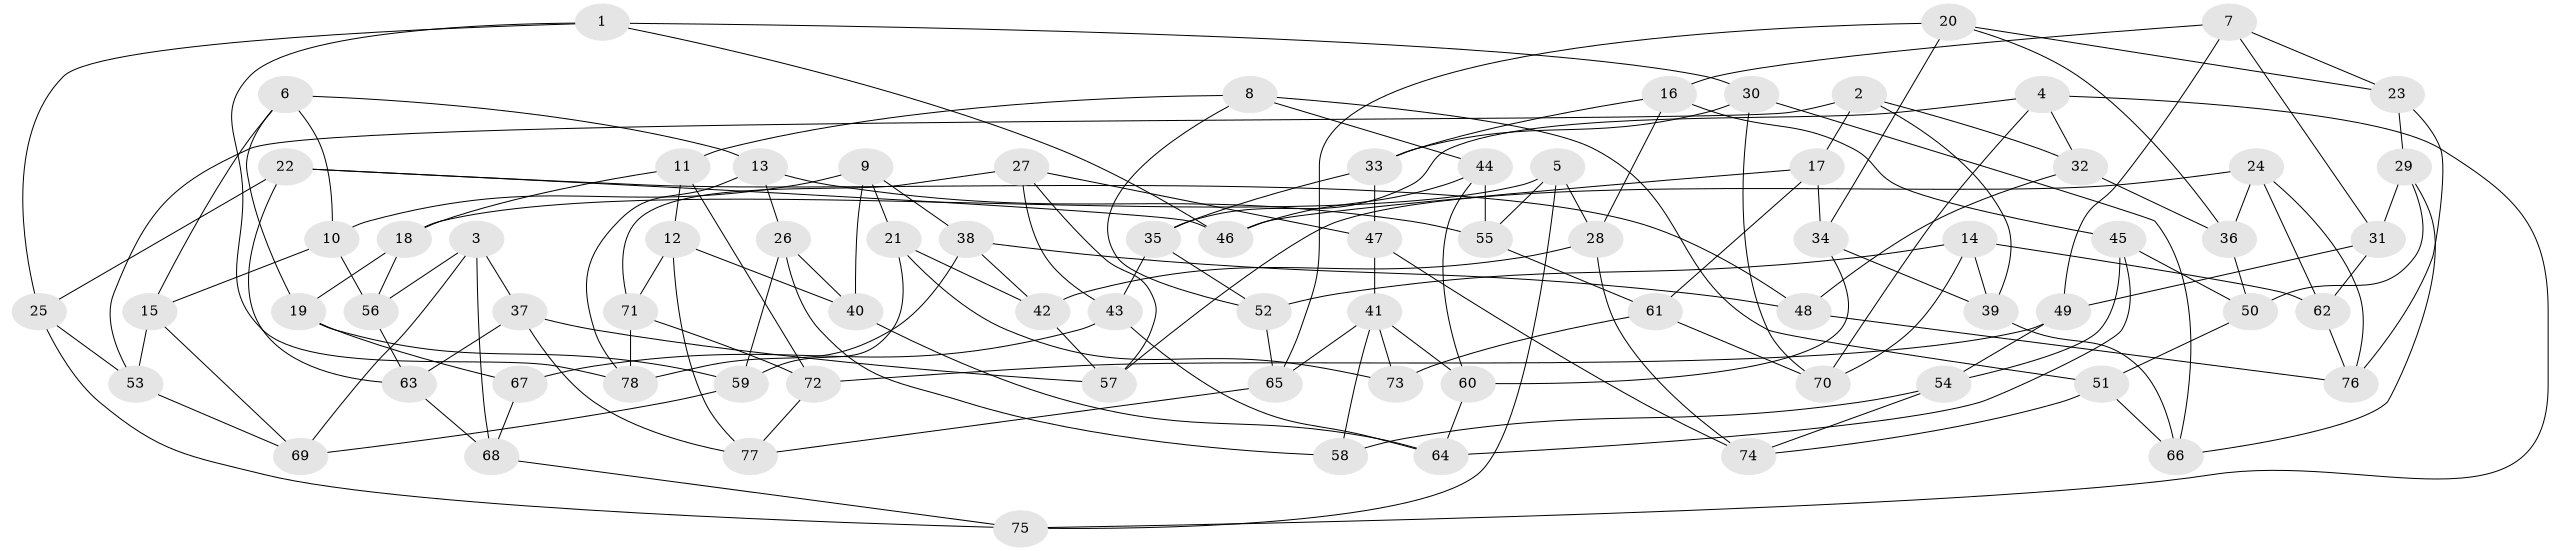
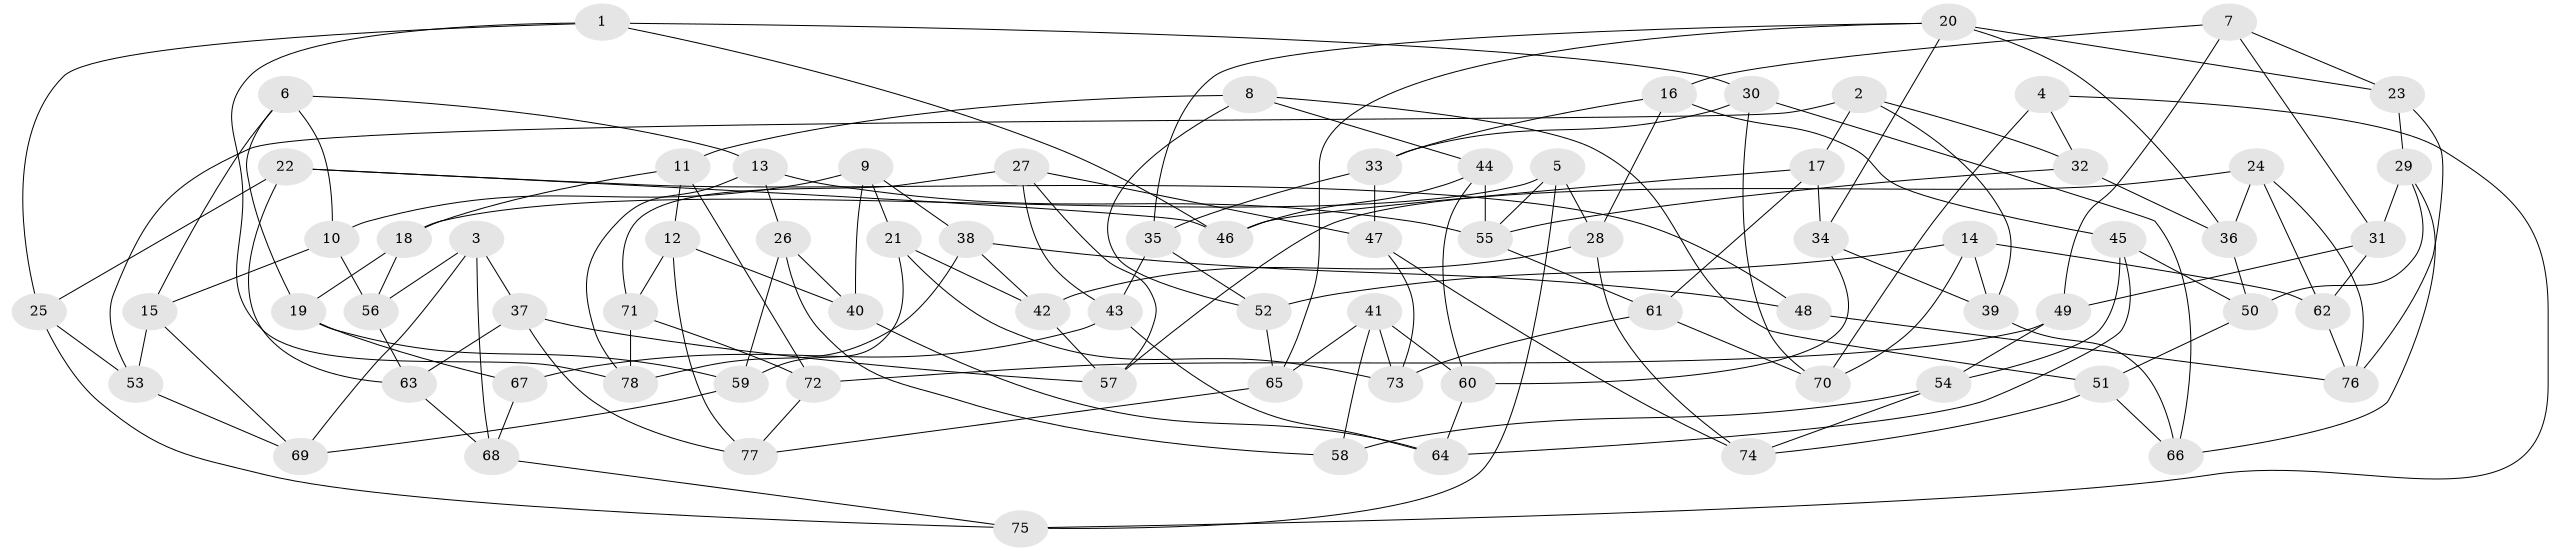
(1456, 147) -> (1486, 38)
(1920, 229) -> (1754, 195)
(1375, 279) -> (1413, 308)
